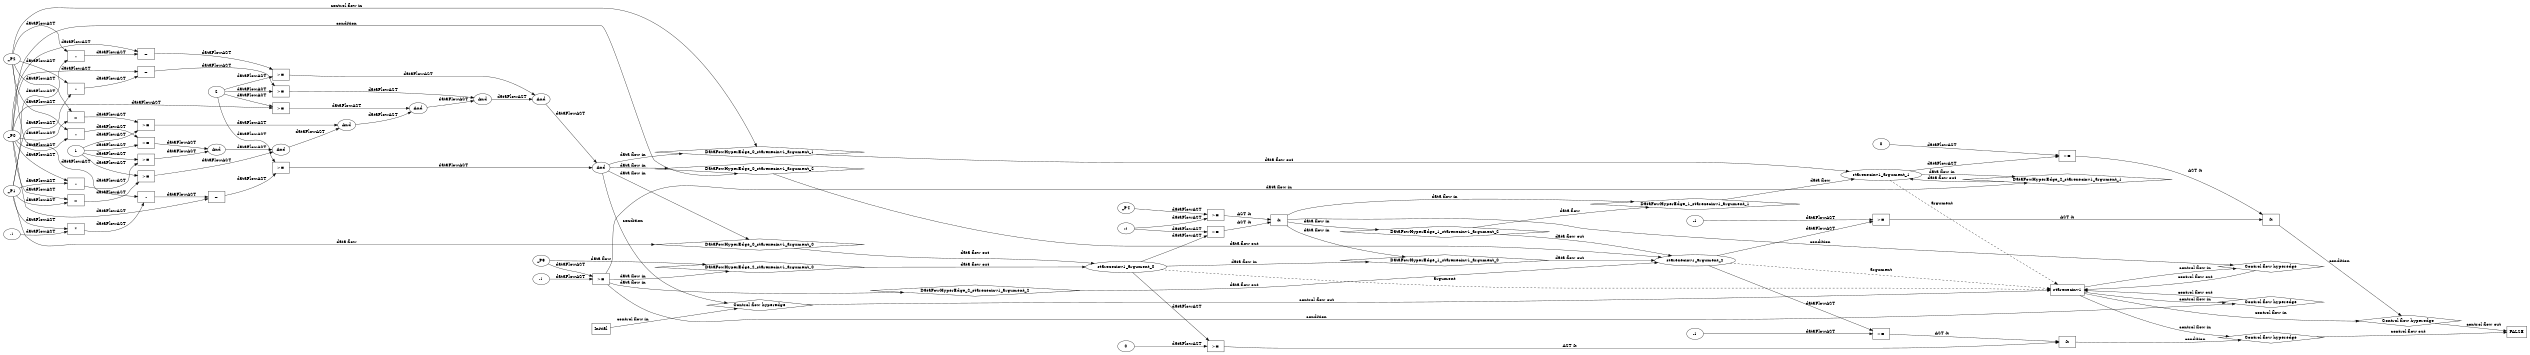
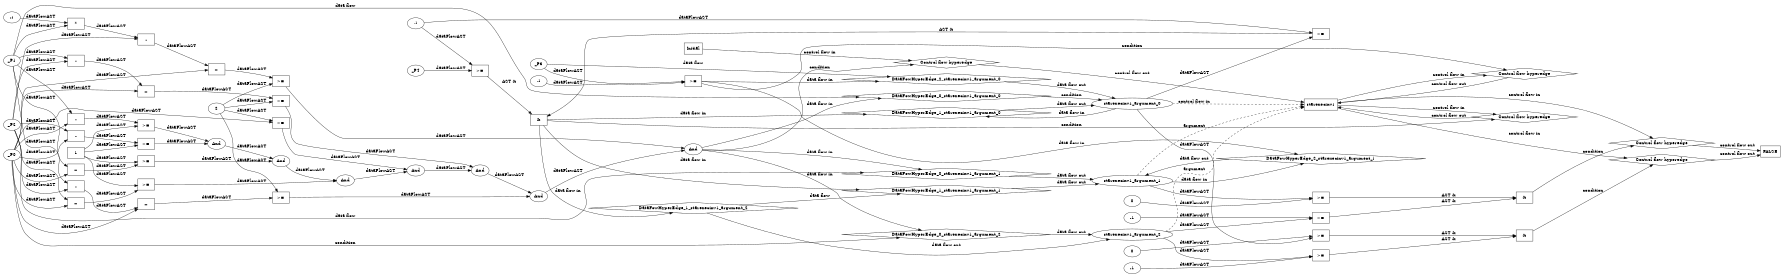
(347, 6) -> (345, 216)
(76, 151) -> (76, 153)
(1820, 181) -> (1072, 182)
(975, 253) -> (1072, 95)
(1601, 260) -> (1046, 108)
(541, 261) -> (539, 64)
(1445, 279) -> (1194, 102)
(975, 291) -> none
